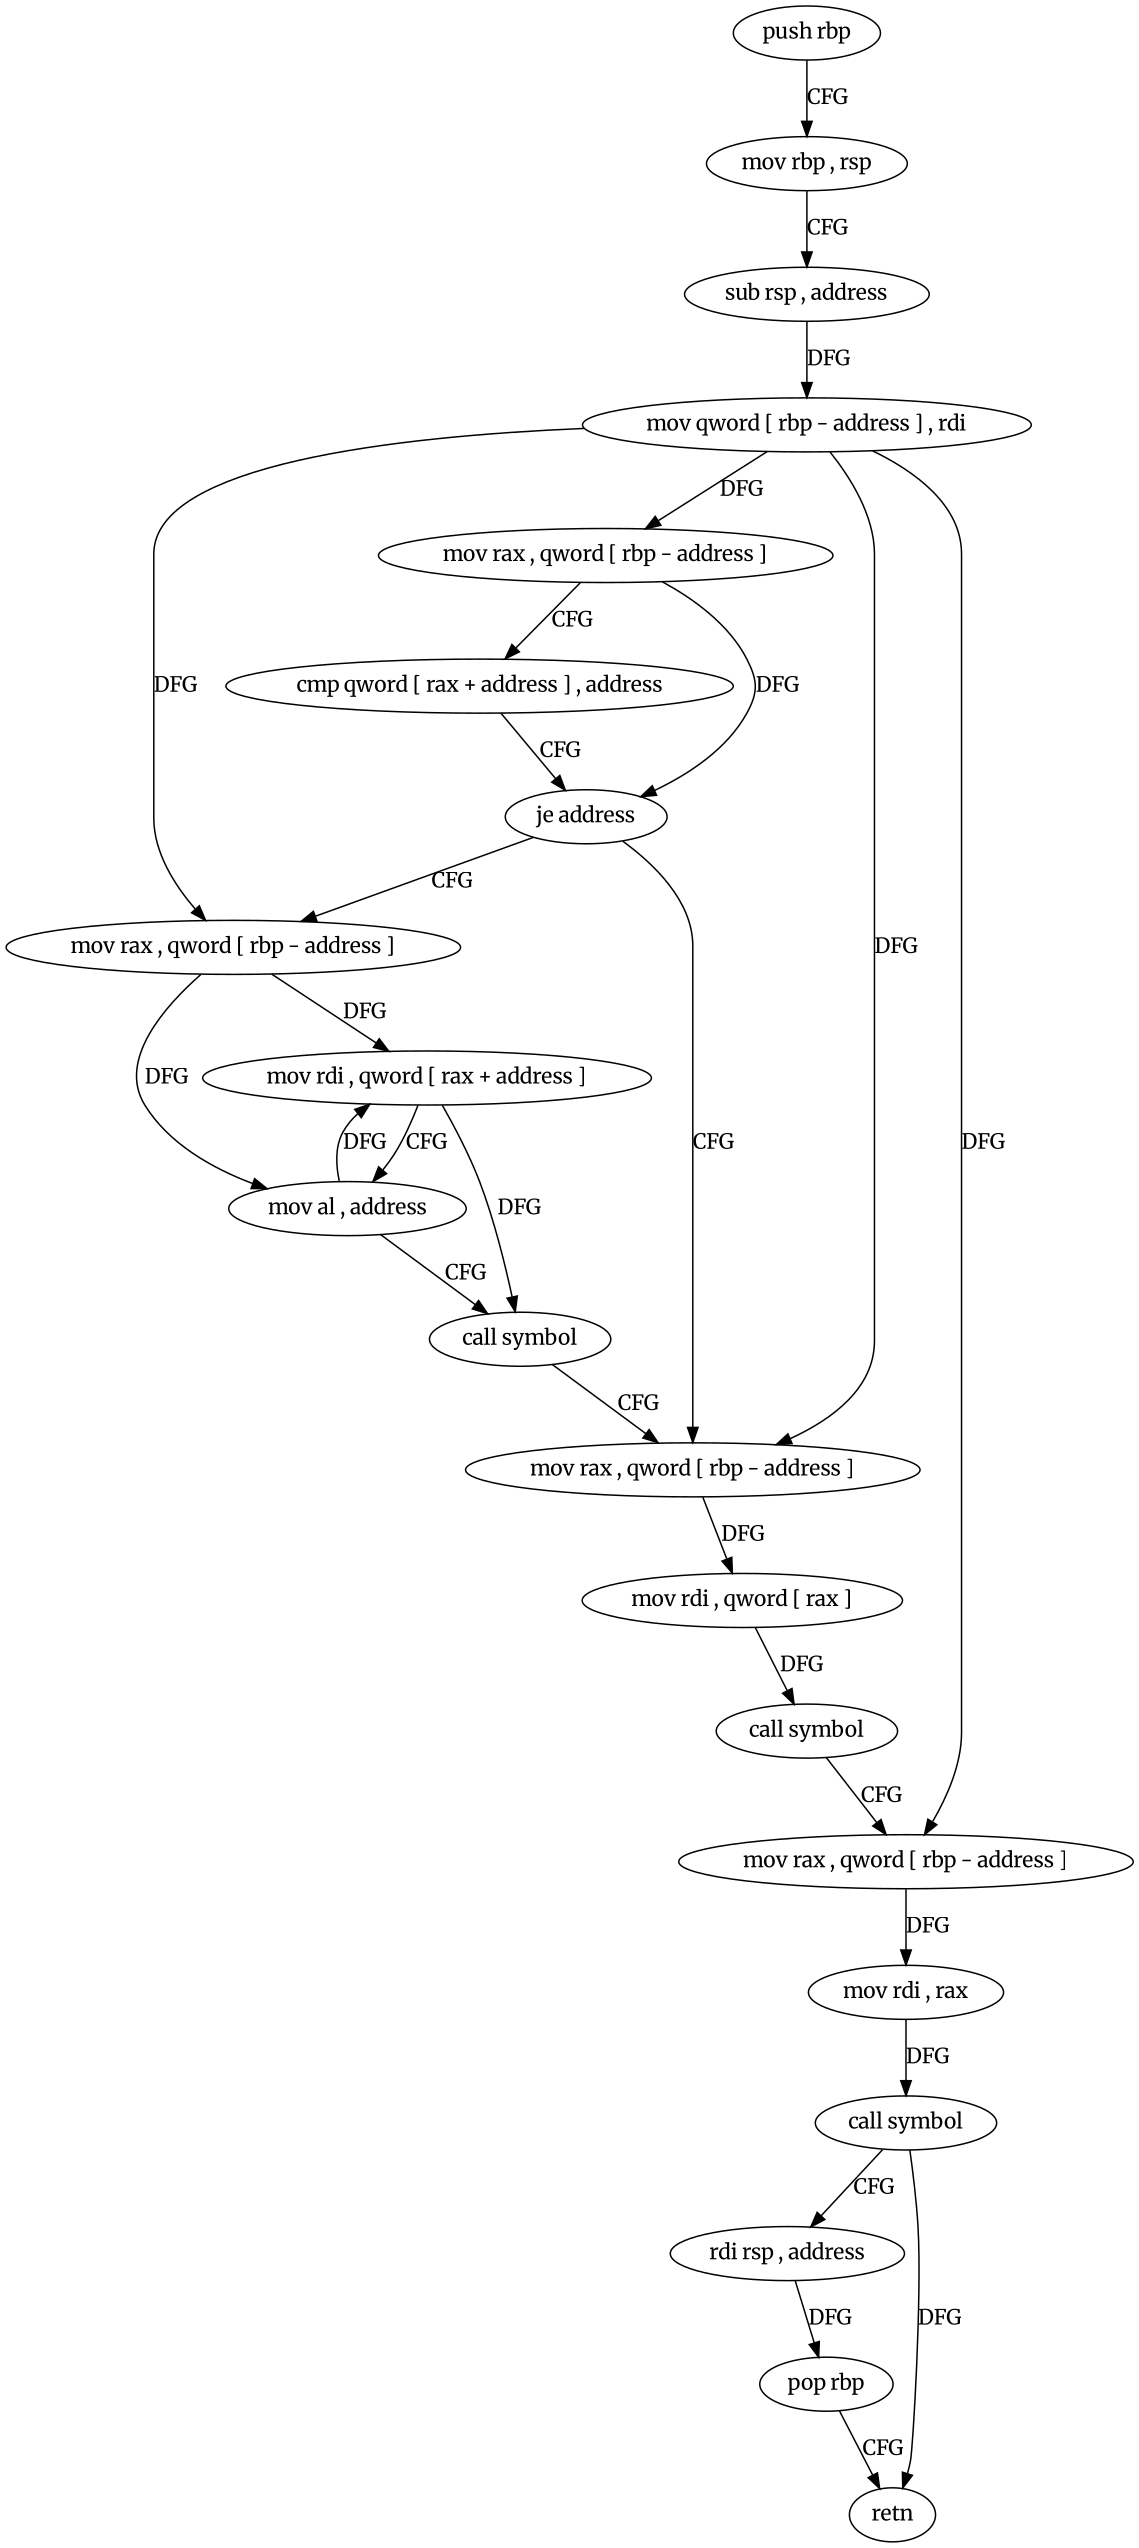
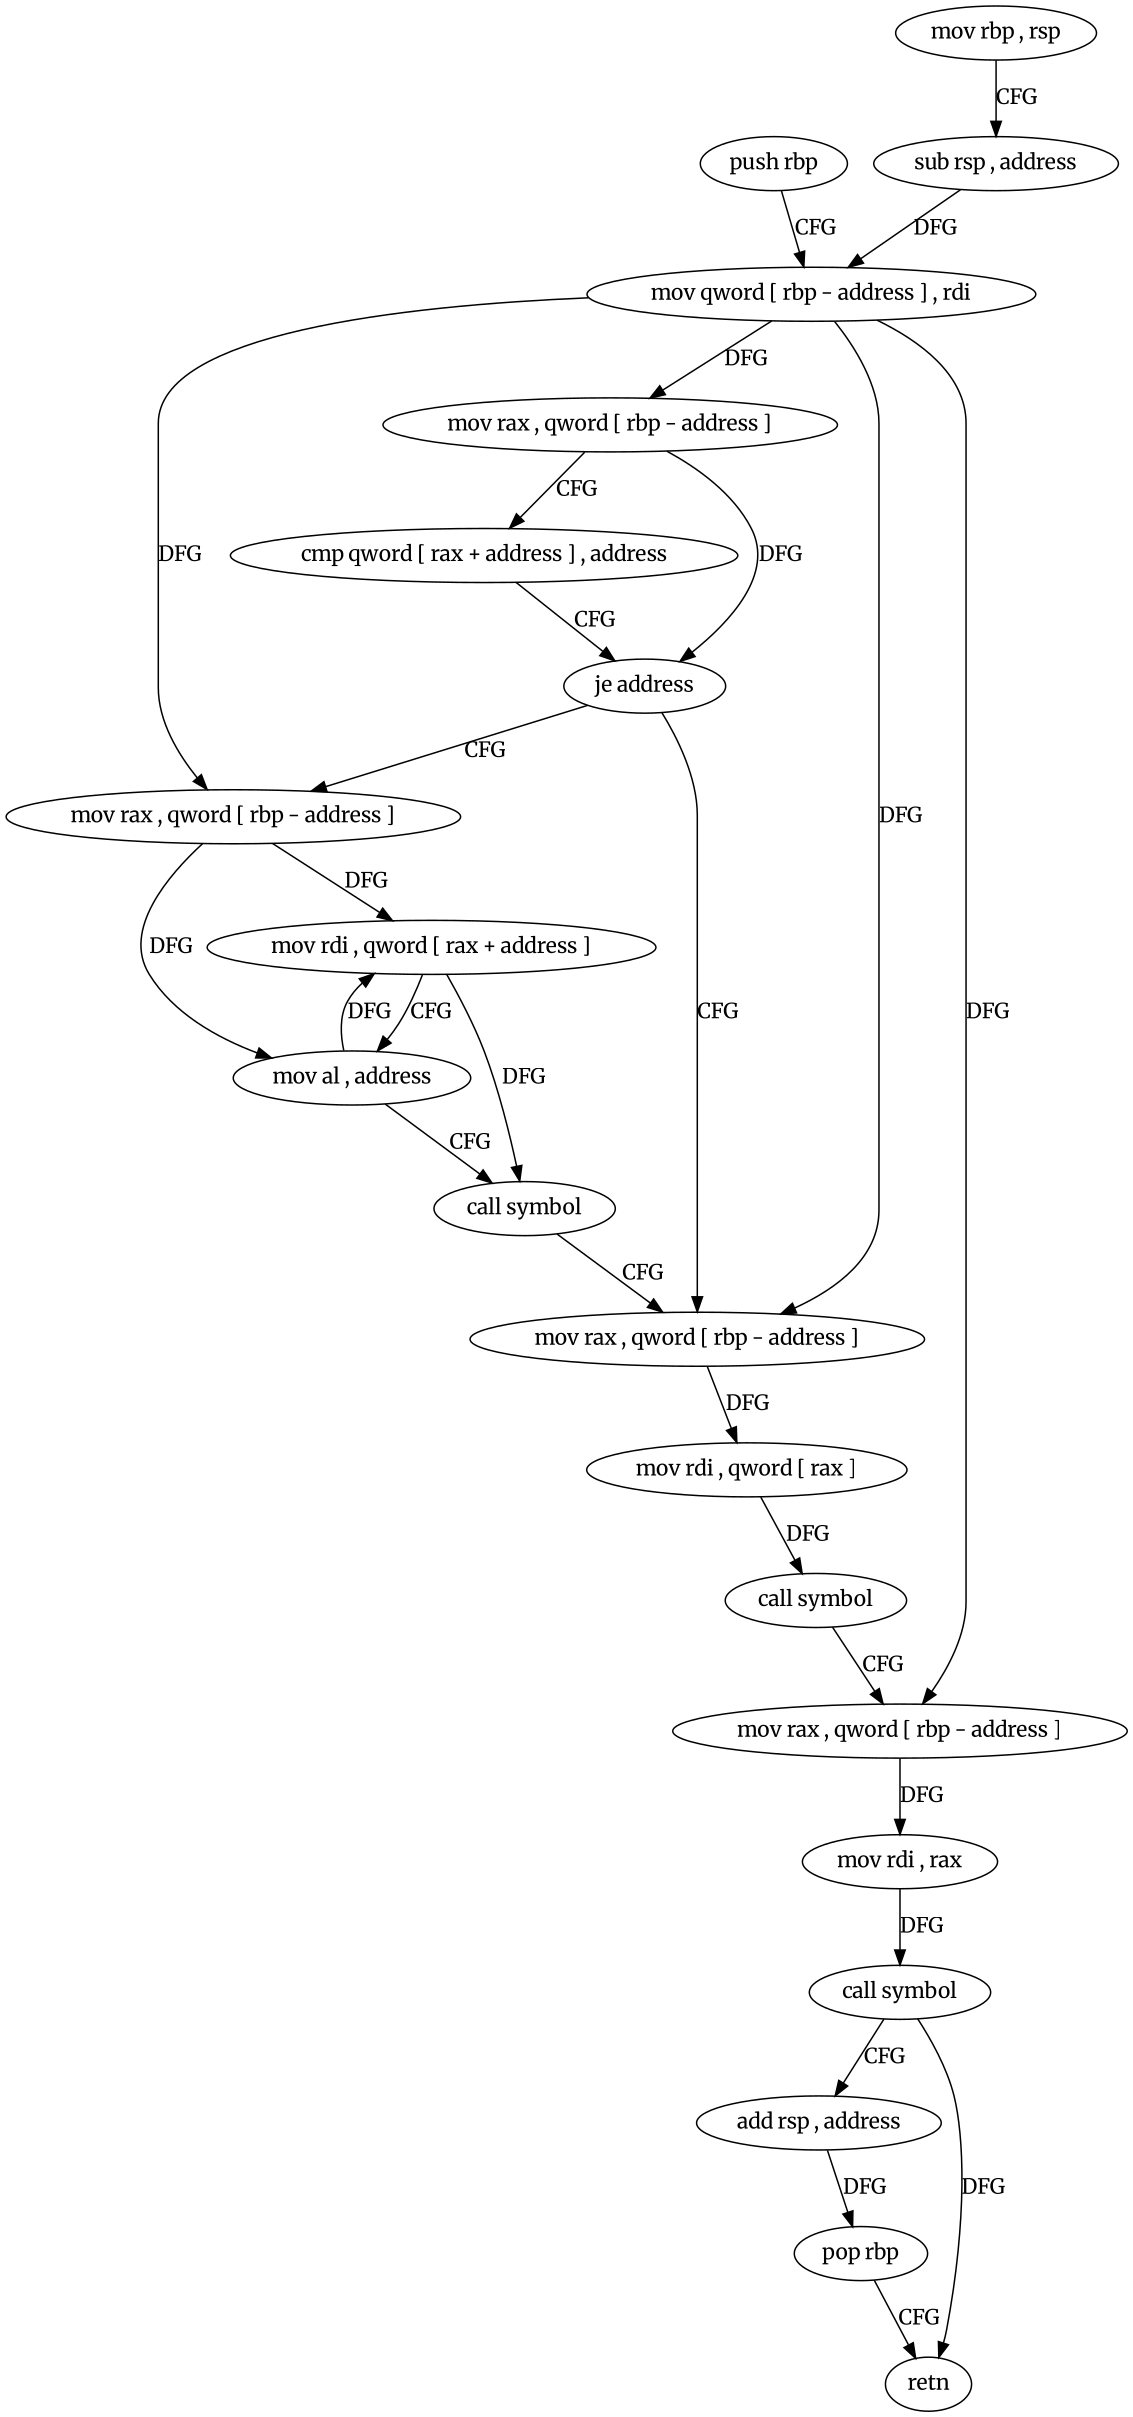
(807, 91) -> (791, 222)
(787, 2254) -> (819, 2123)
